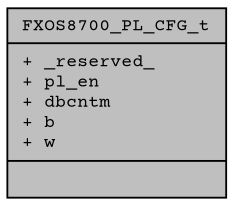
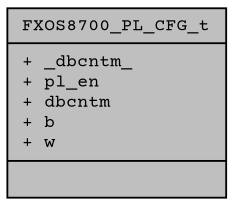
(89, 61) -> (78, 61)
